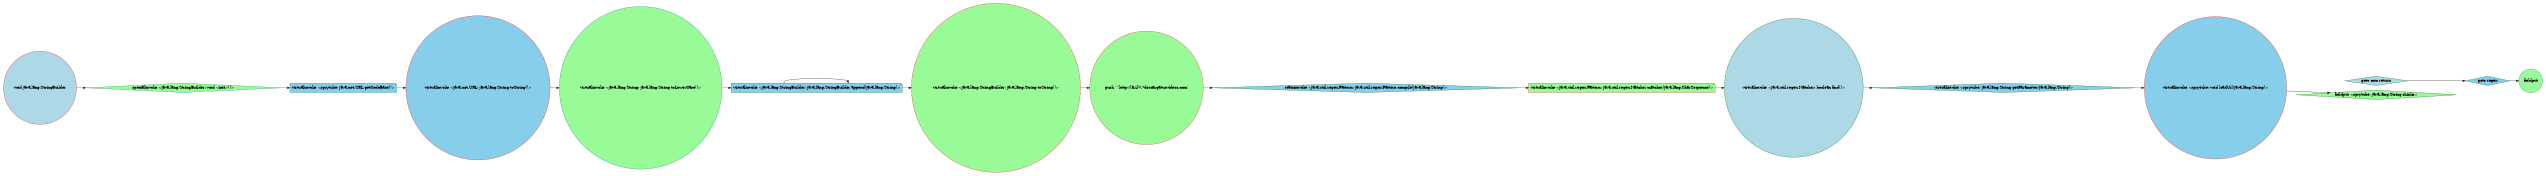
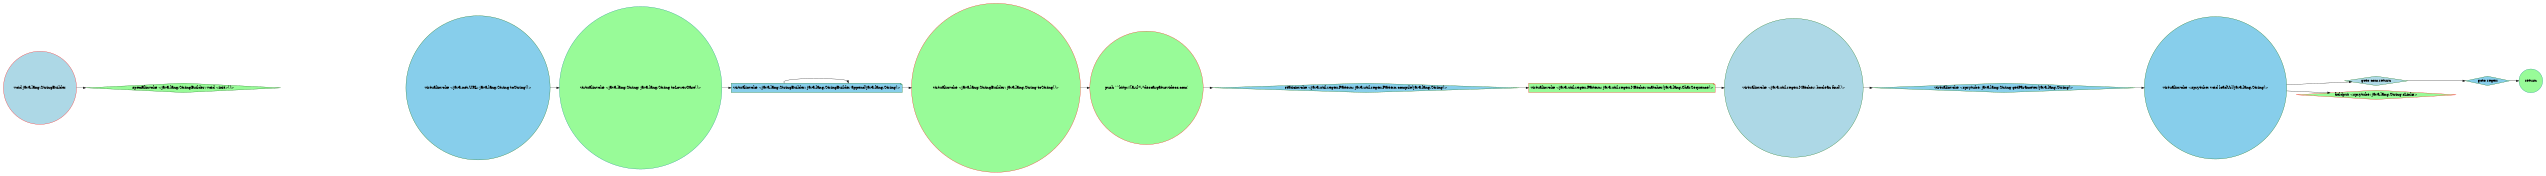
(2531, 81) -> (2531, 81)
none -> (2318, 83)
(183, 88) -> (183, 88)
(343, 88) -> none
(478, 88) -> (478, 88)
(2216, 88) -> (2216, 88)
(2376, 95) -> (2376, 95)
